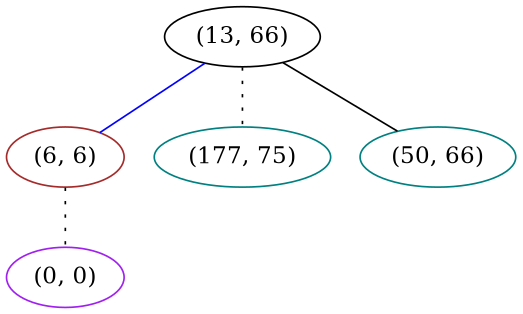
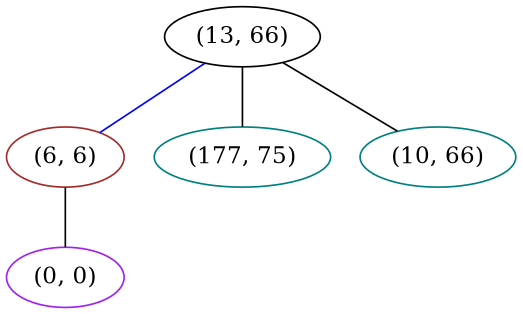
(242, 97) -> (242, 97)
(438, 157) -> (438, 157)
(65, 217) -> (65, 217)
